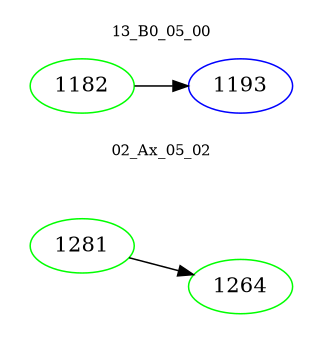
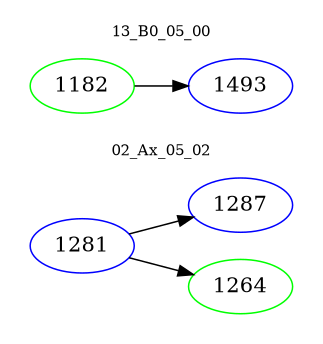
(241, 86) -> (241, 86)
none -> (241, 205)
(82, 246) -> (82, 246)
